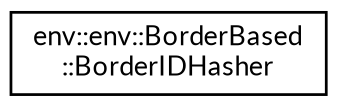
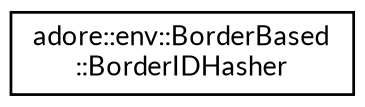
(169, 53) -> (182, 53)
